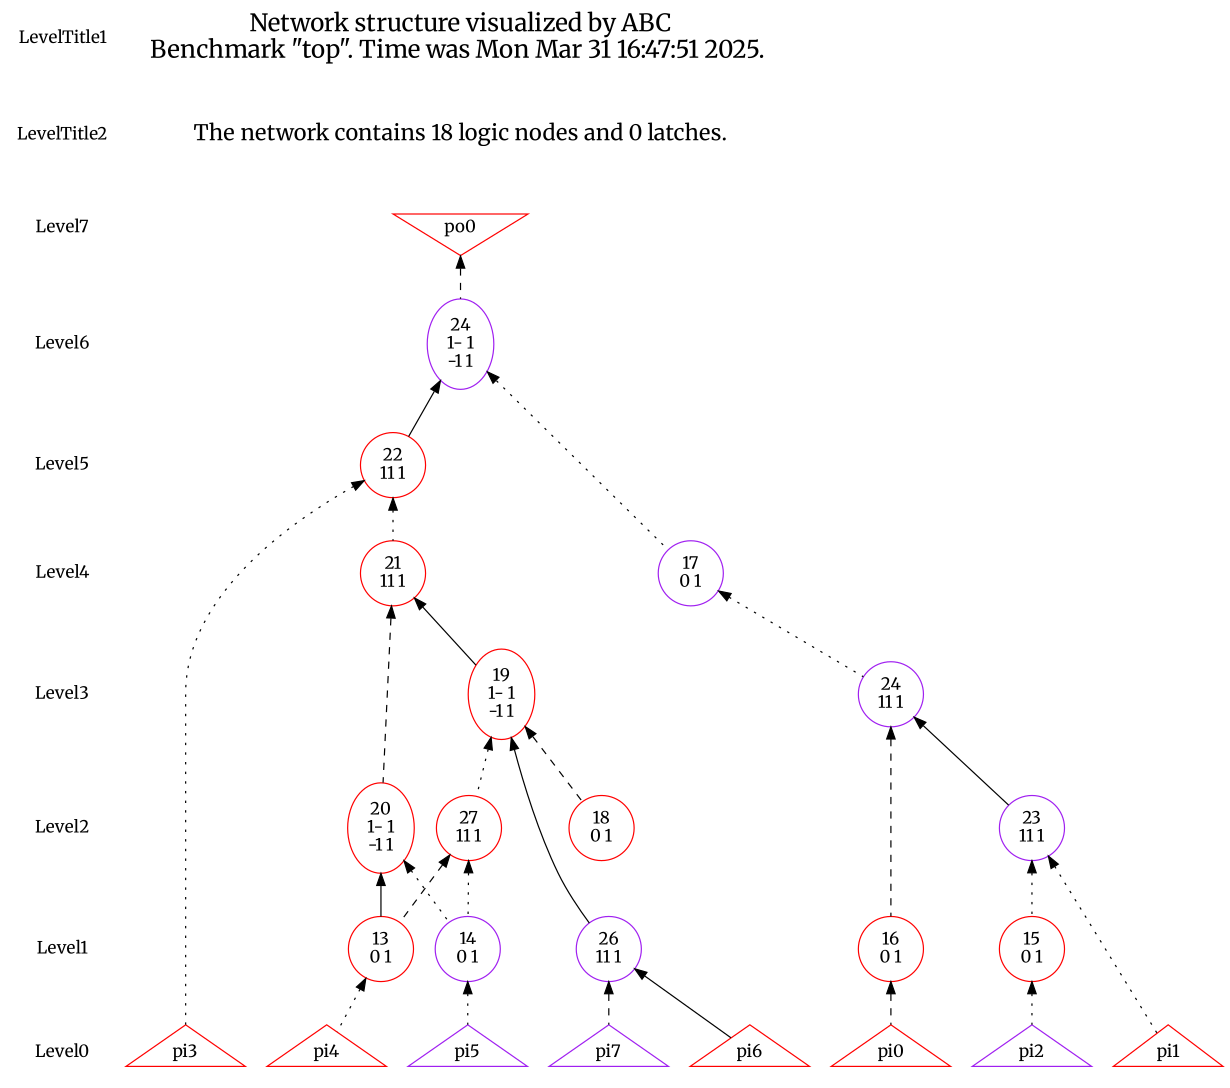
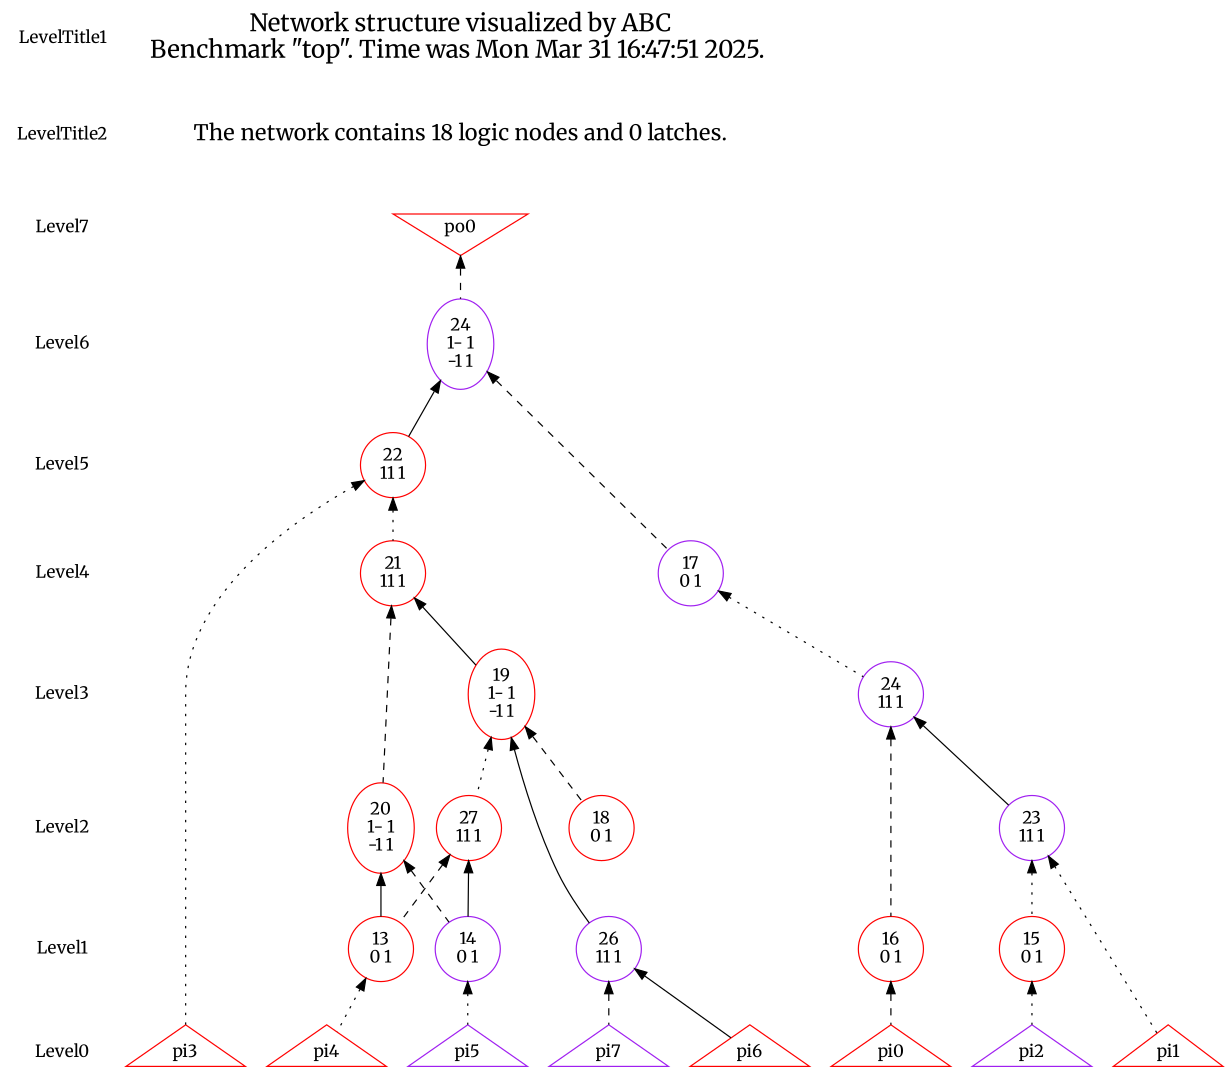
(582, 465) -> (582, 465)
(468, 895) -> (468, 895)
(430, 896) -> (430, 896)
